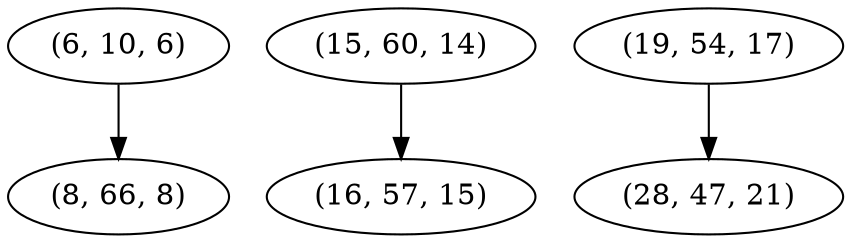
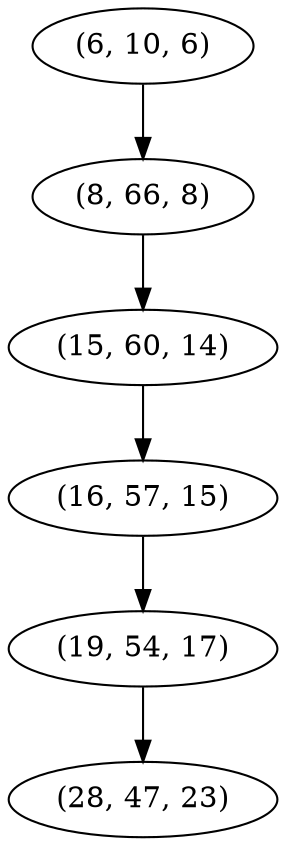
(709, 197) -> (143, 800)
none -> (143, 262)
none -> (143, 563)
